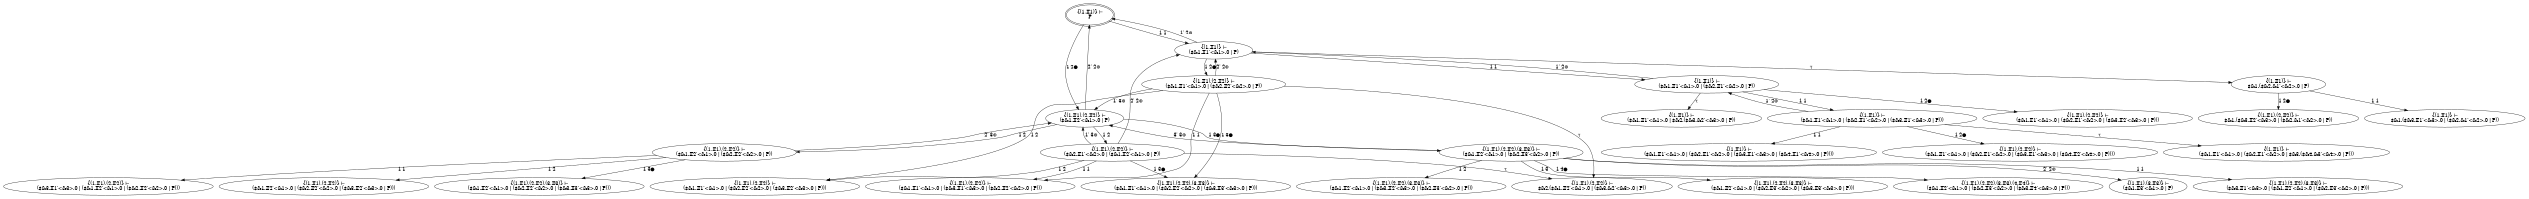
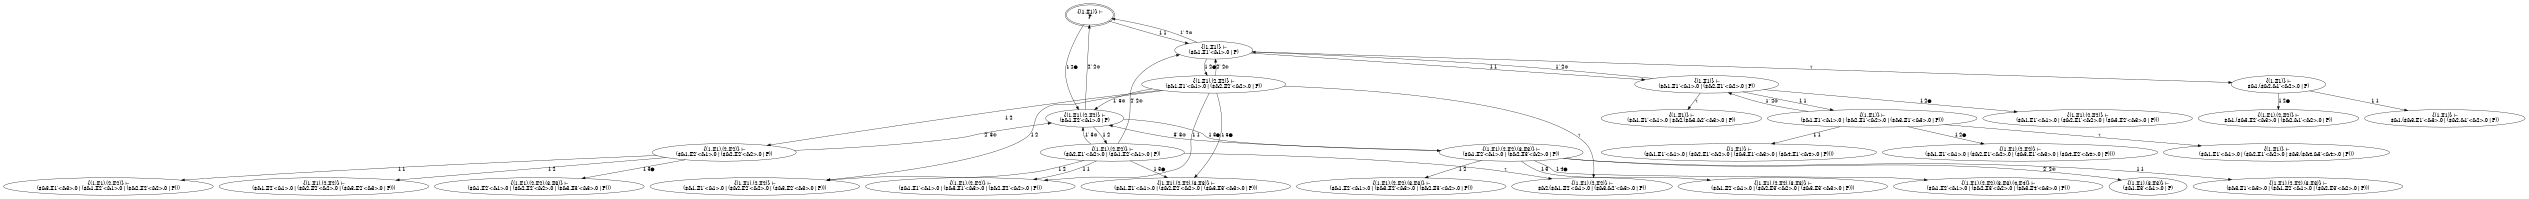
(929, 146) -> (965, 116)
